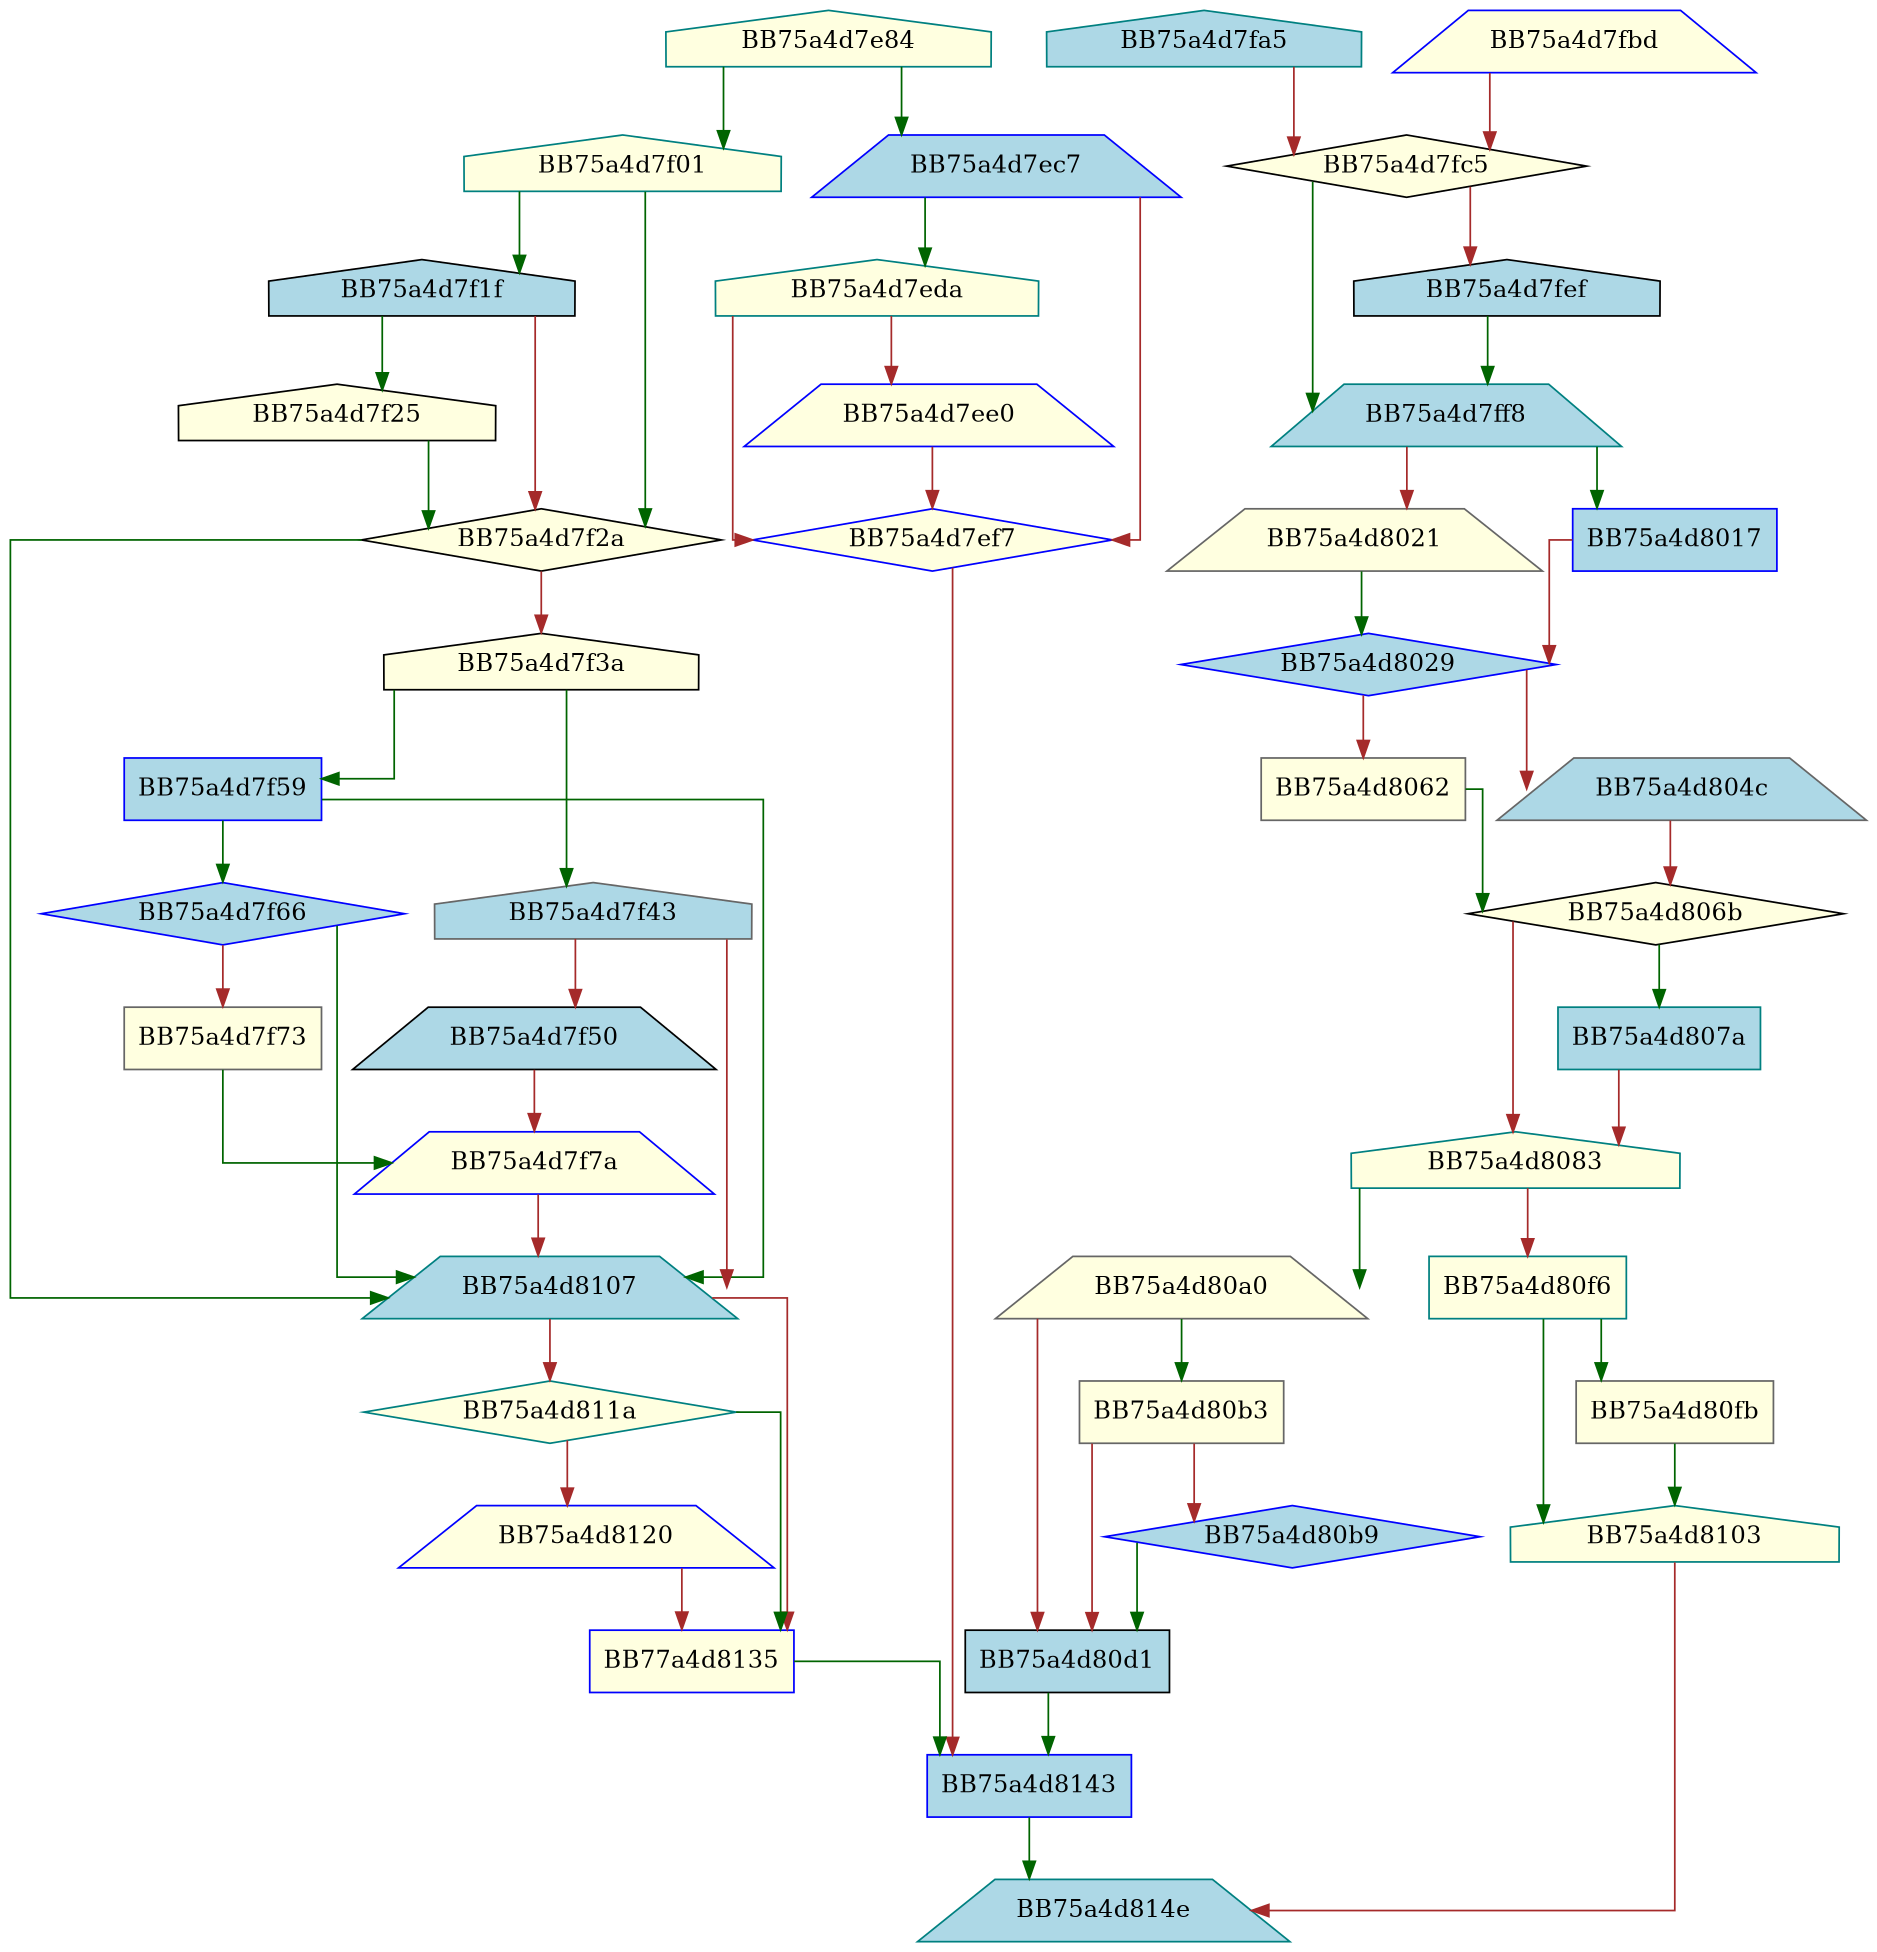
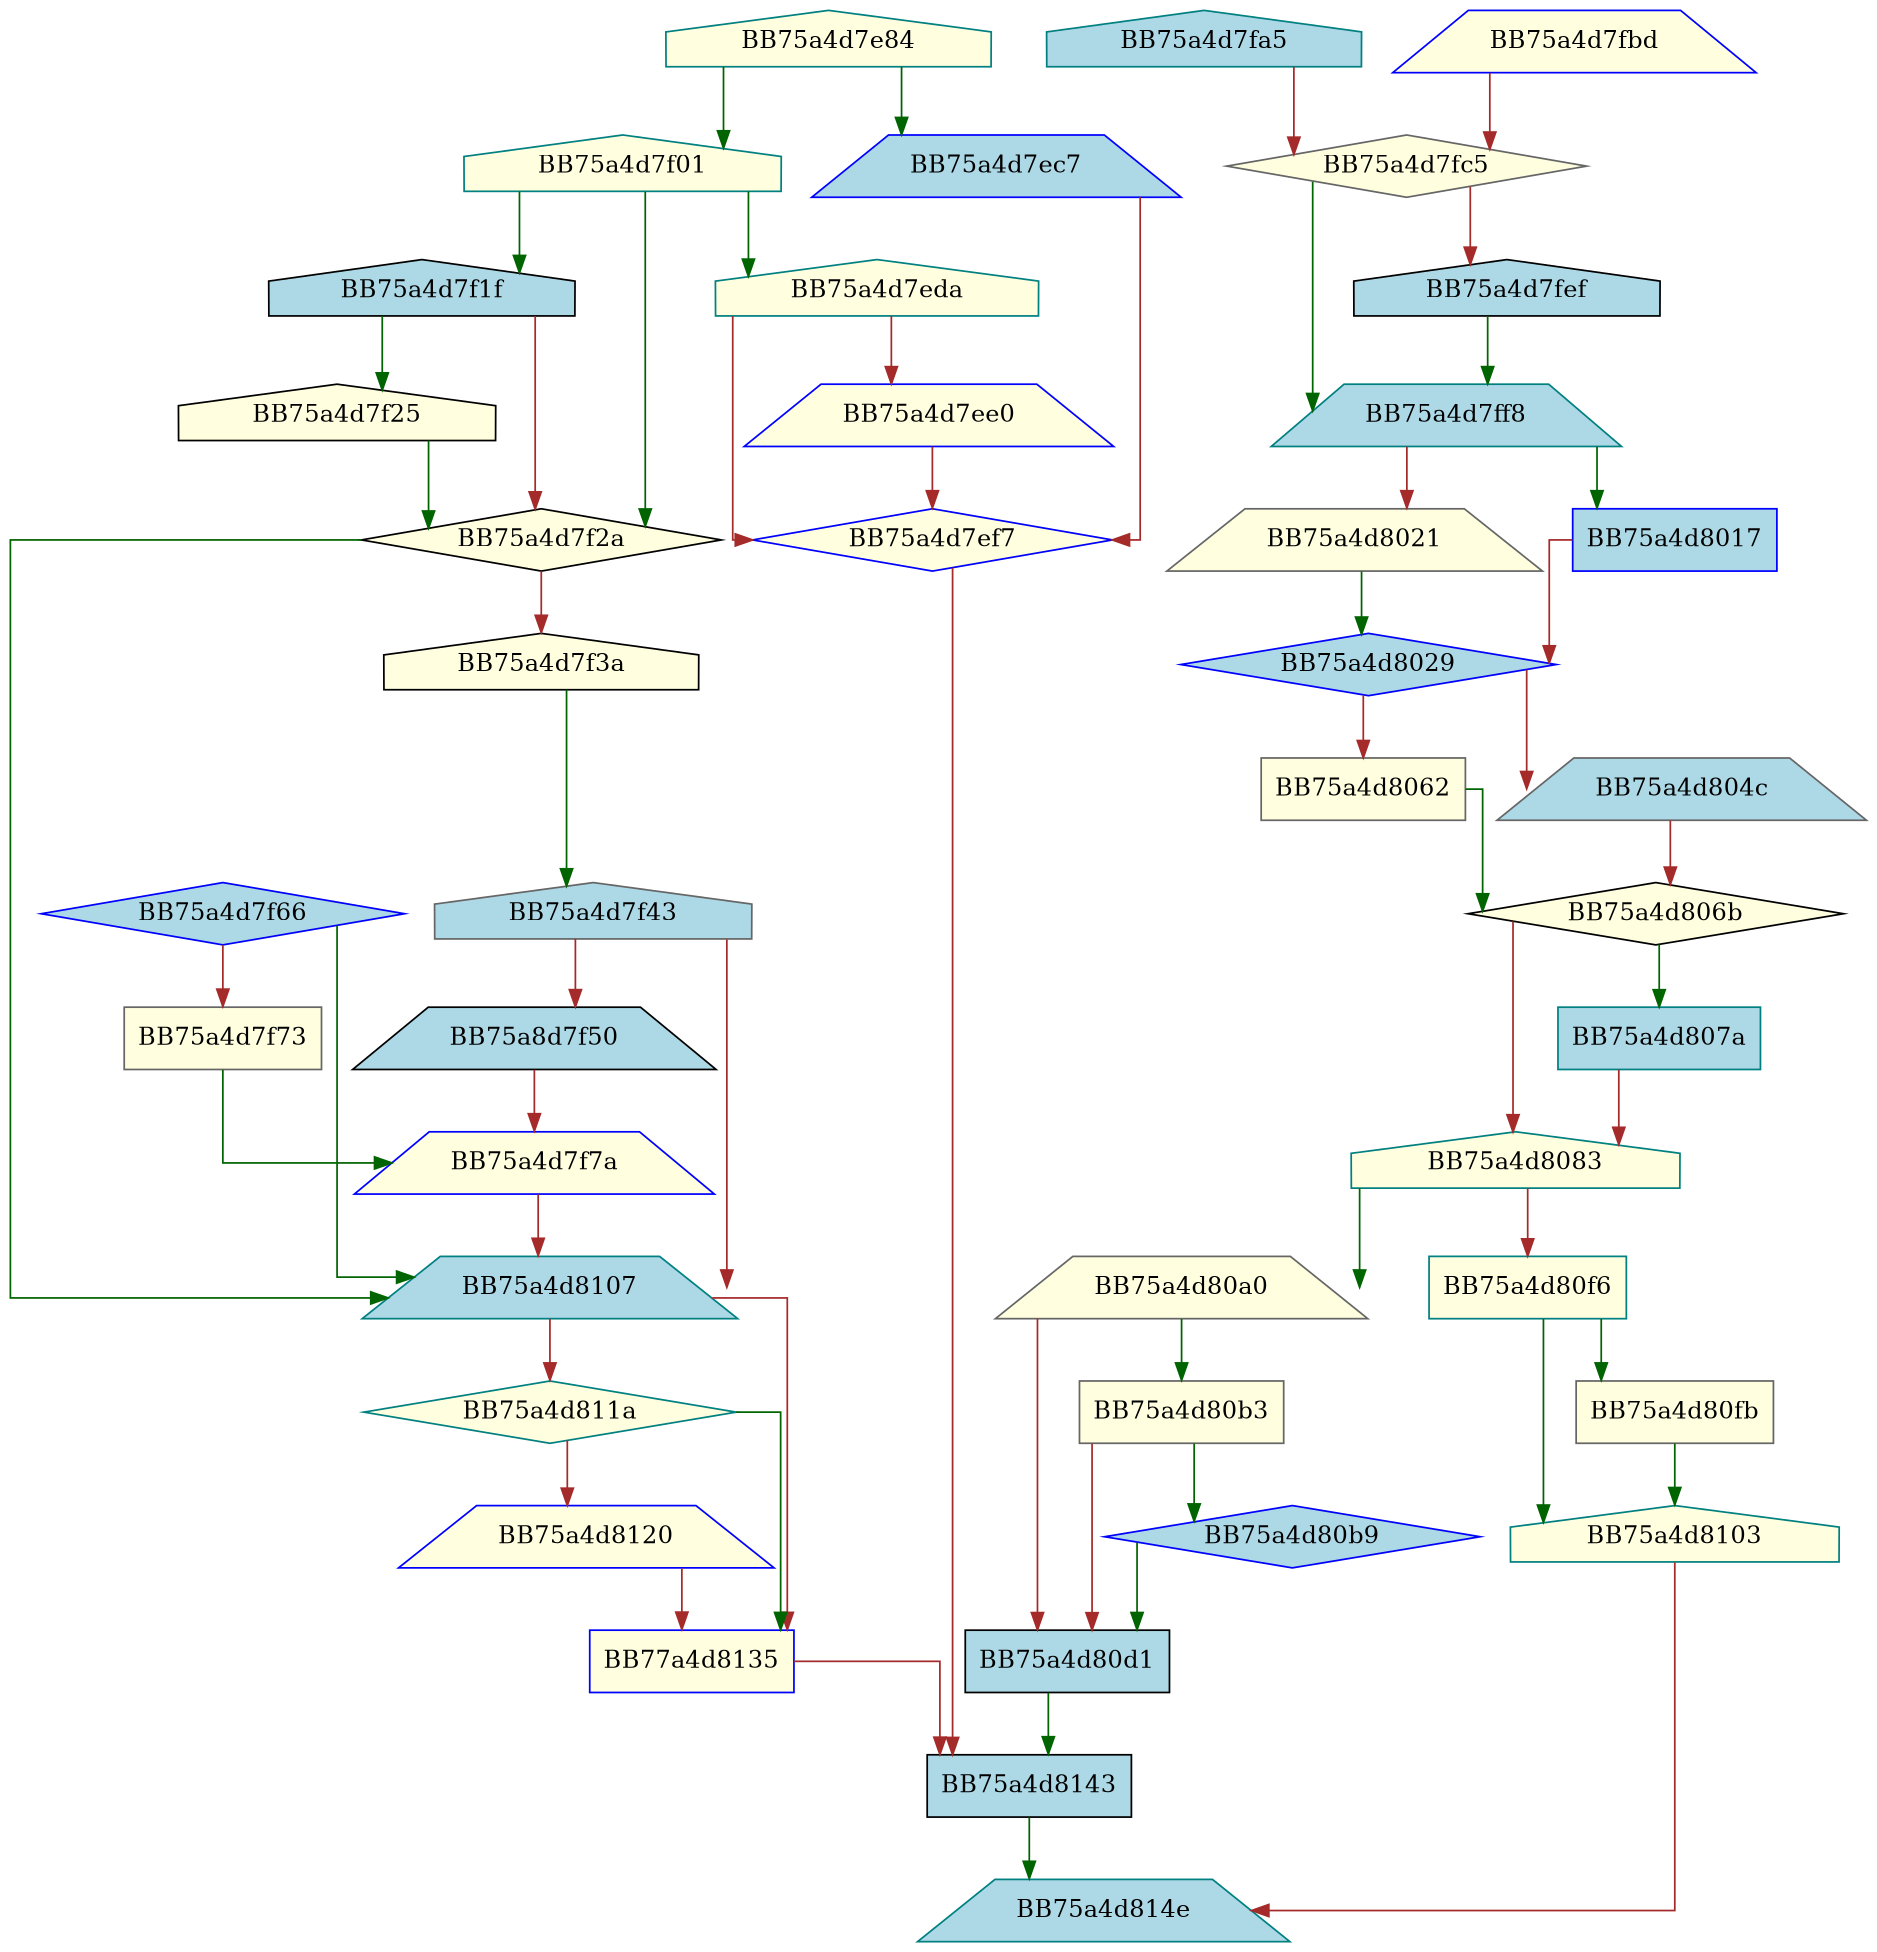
(1407, 166) -> (1407, 166)
(925, 223) -> (748, 225)
(223, 789) -> none
(534, 1038) -> (534, 1038)
(1194, 1474) -> (1194, 1474)
(905, 1661) -> (905, 1661)
(1029, 1786) -> (1029, 1786)
